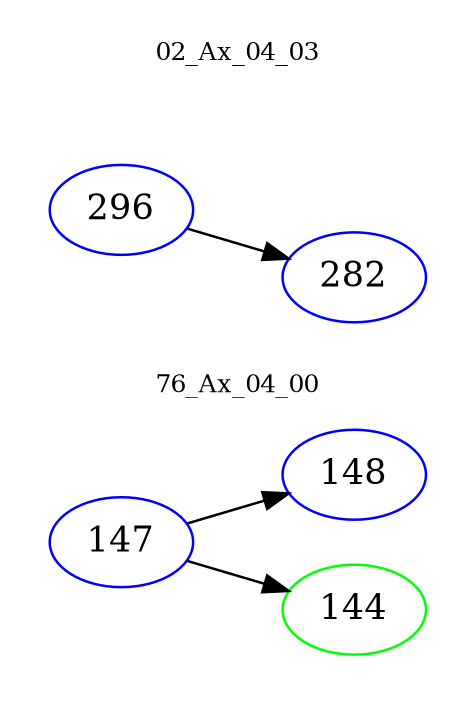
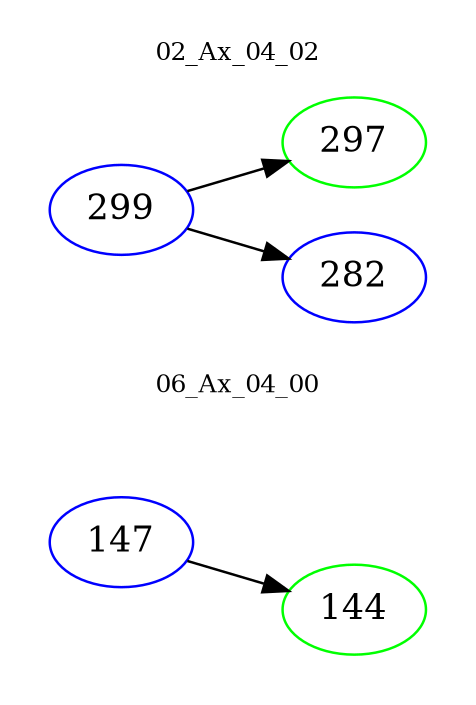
(238, 54) -> (238, 54)
none -> (354, 142)
(121, 210) -> (121, 210)
(238, 386) -> (238, 386)
(354, 475) -> none
